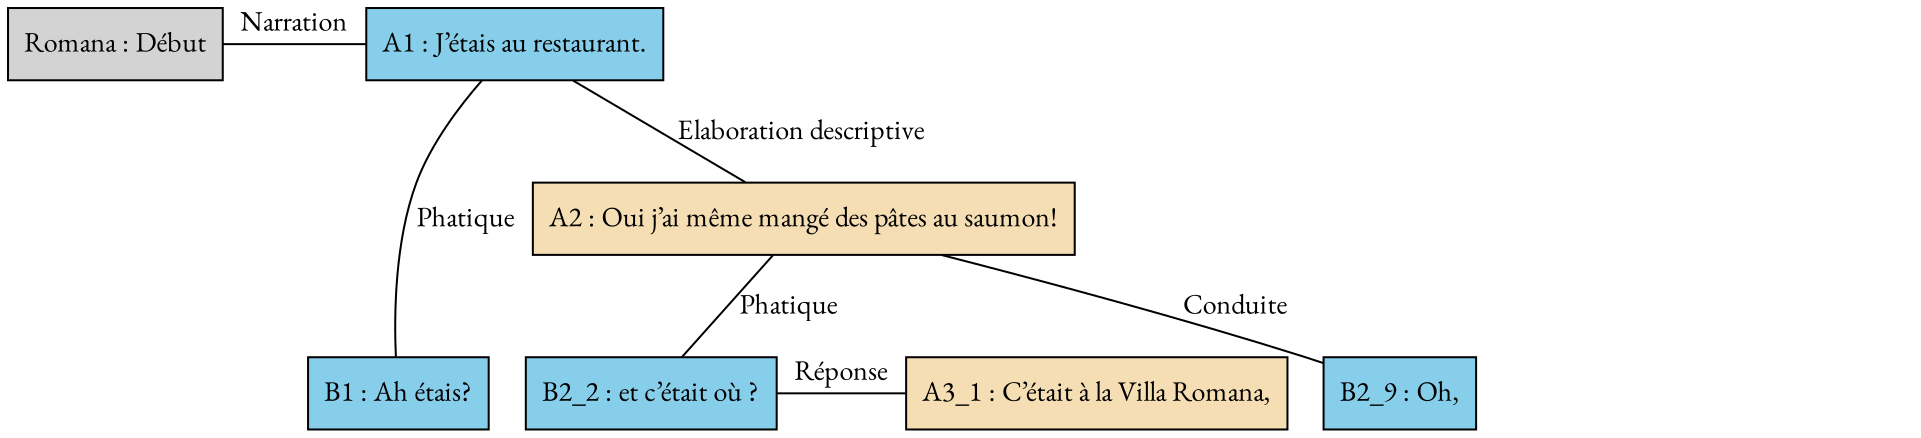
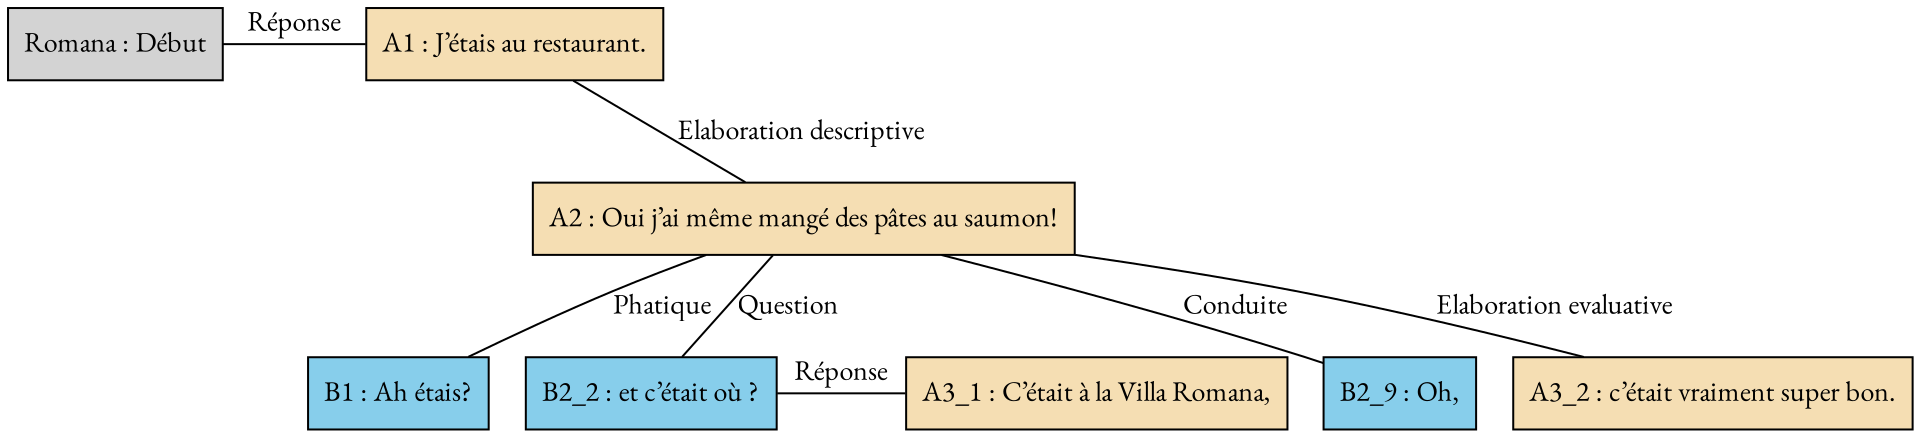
(295, 23) -> (295, 23)
(515, 44) -> (515, 44)
(408, 209) -> (586, 303)
(789, 306) -> (789, 306)
none -> (1713, 393)
